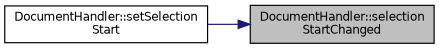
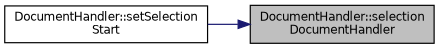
(342, 24) -> (342, 24)
